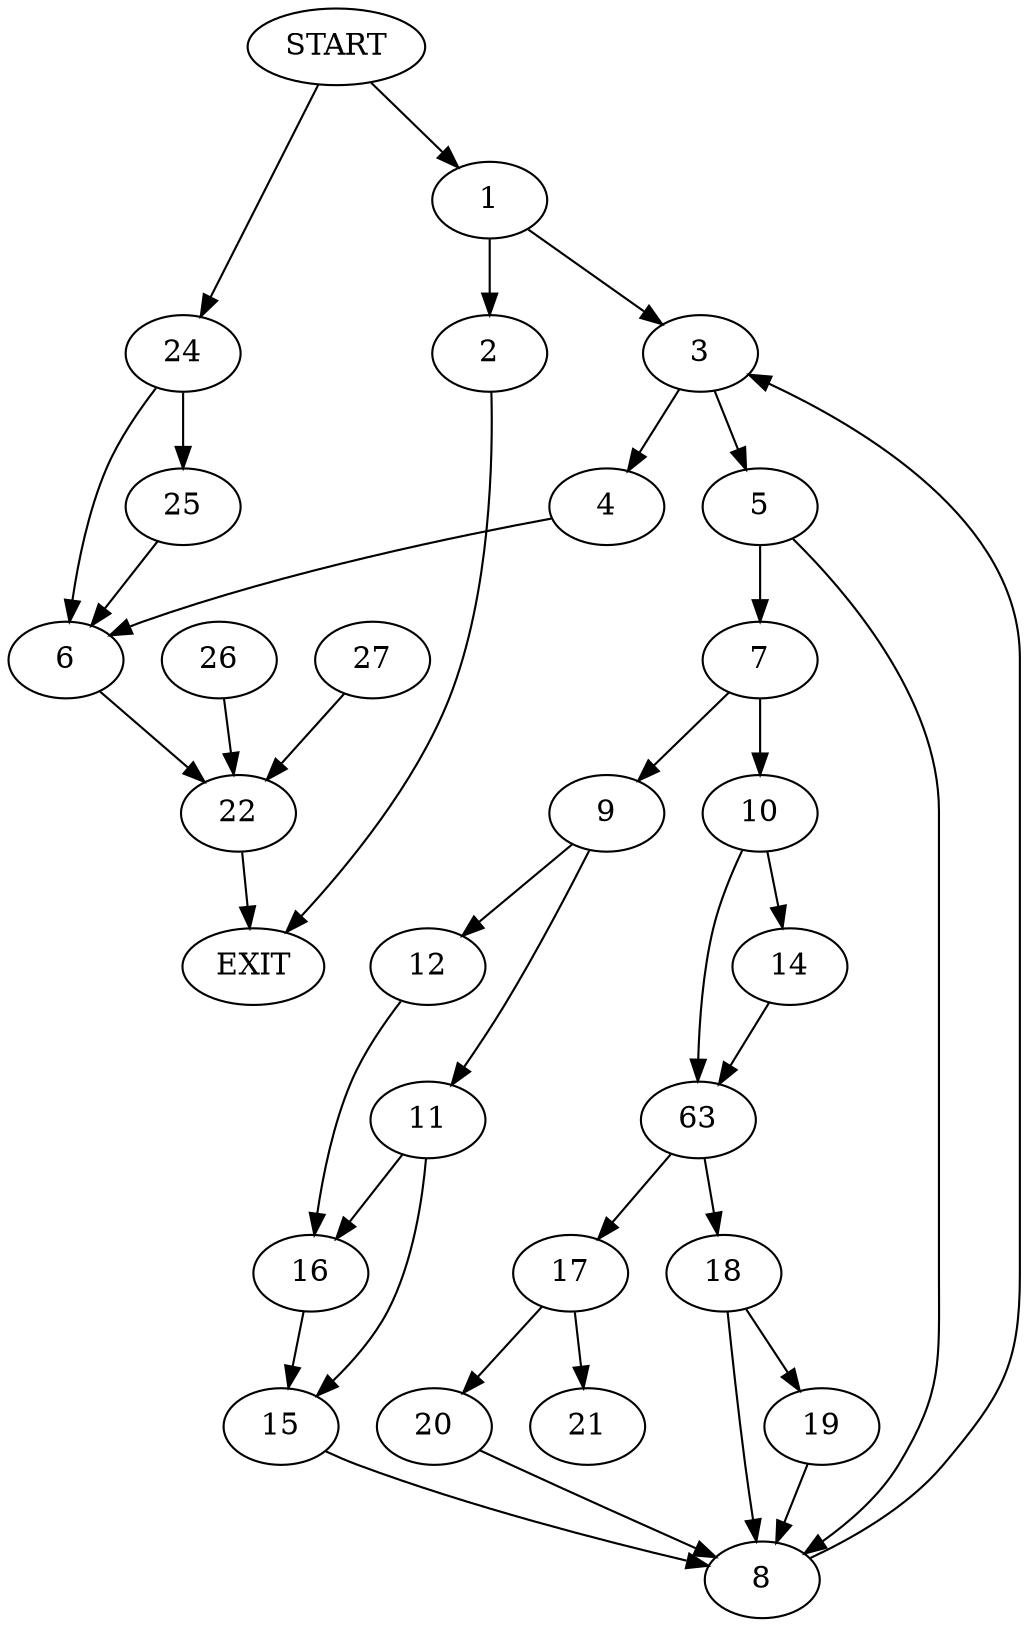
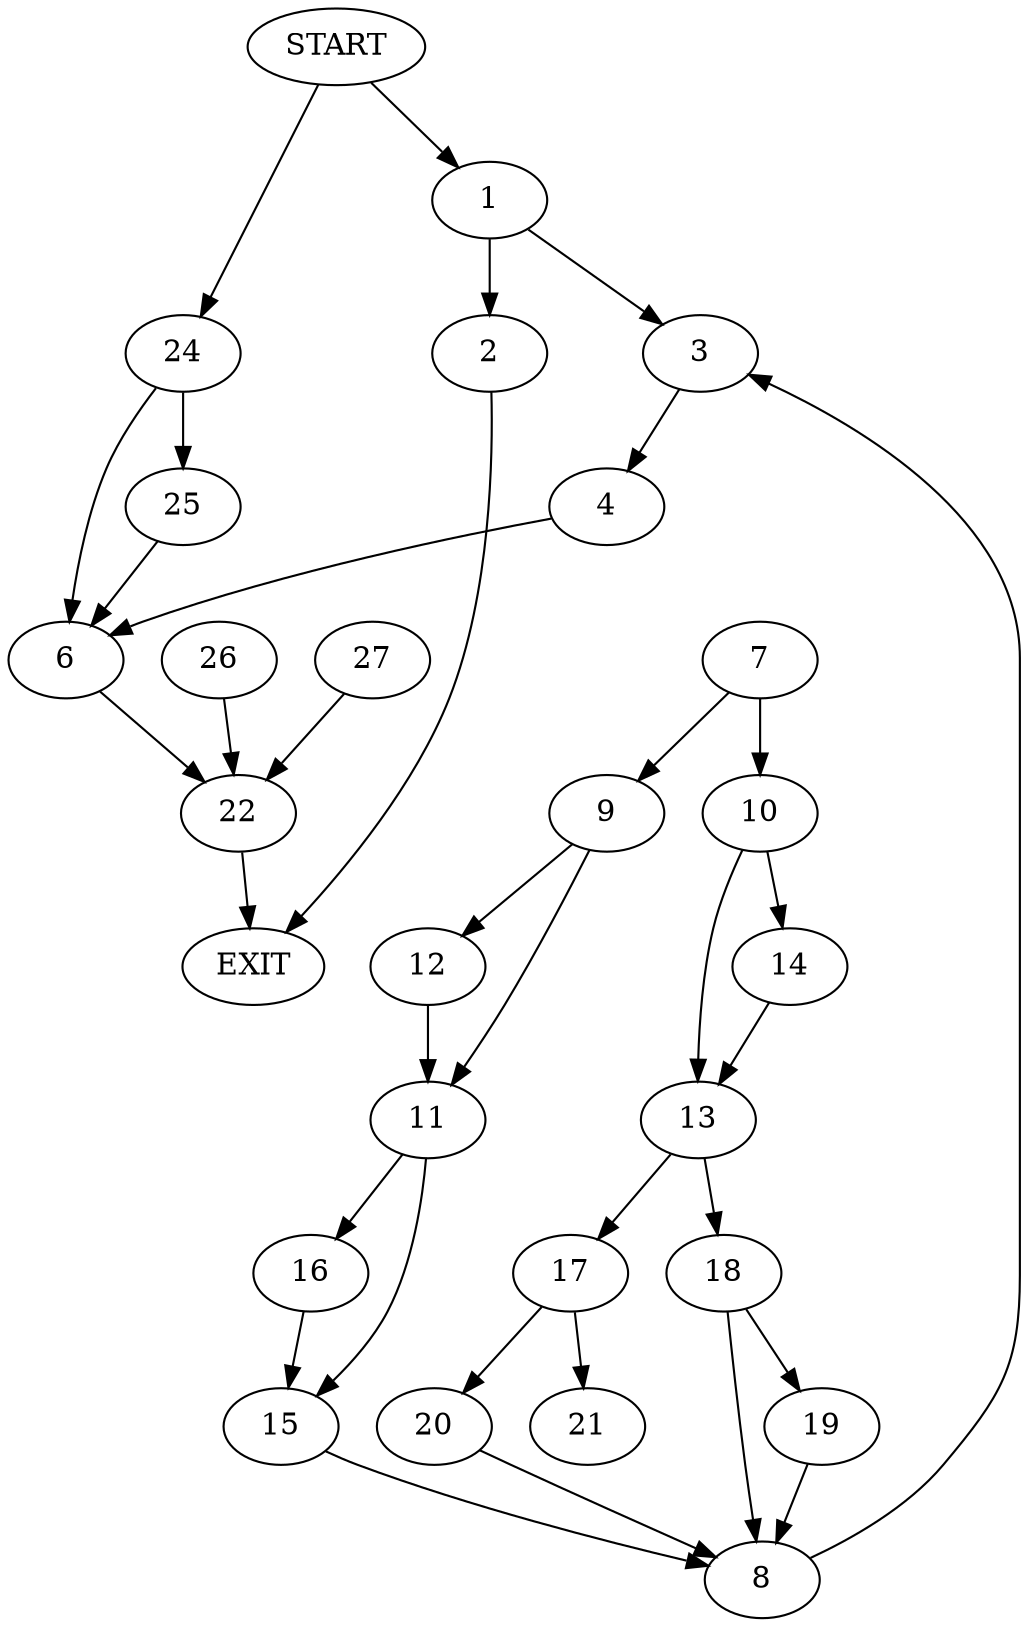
(760, 507) -> none
(344, 1101) -> (428, 1033)
(698, 1120) -> (698, 1120)
